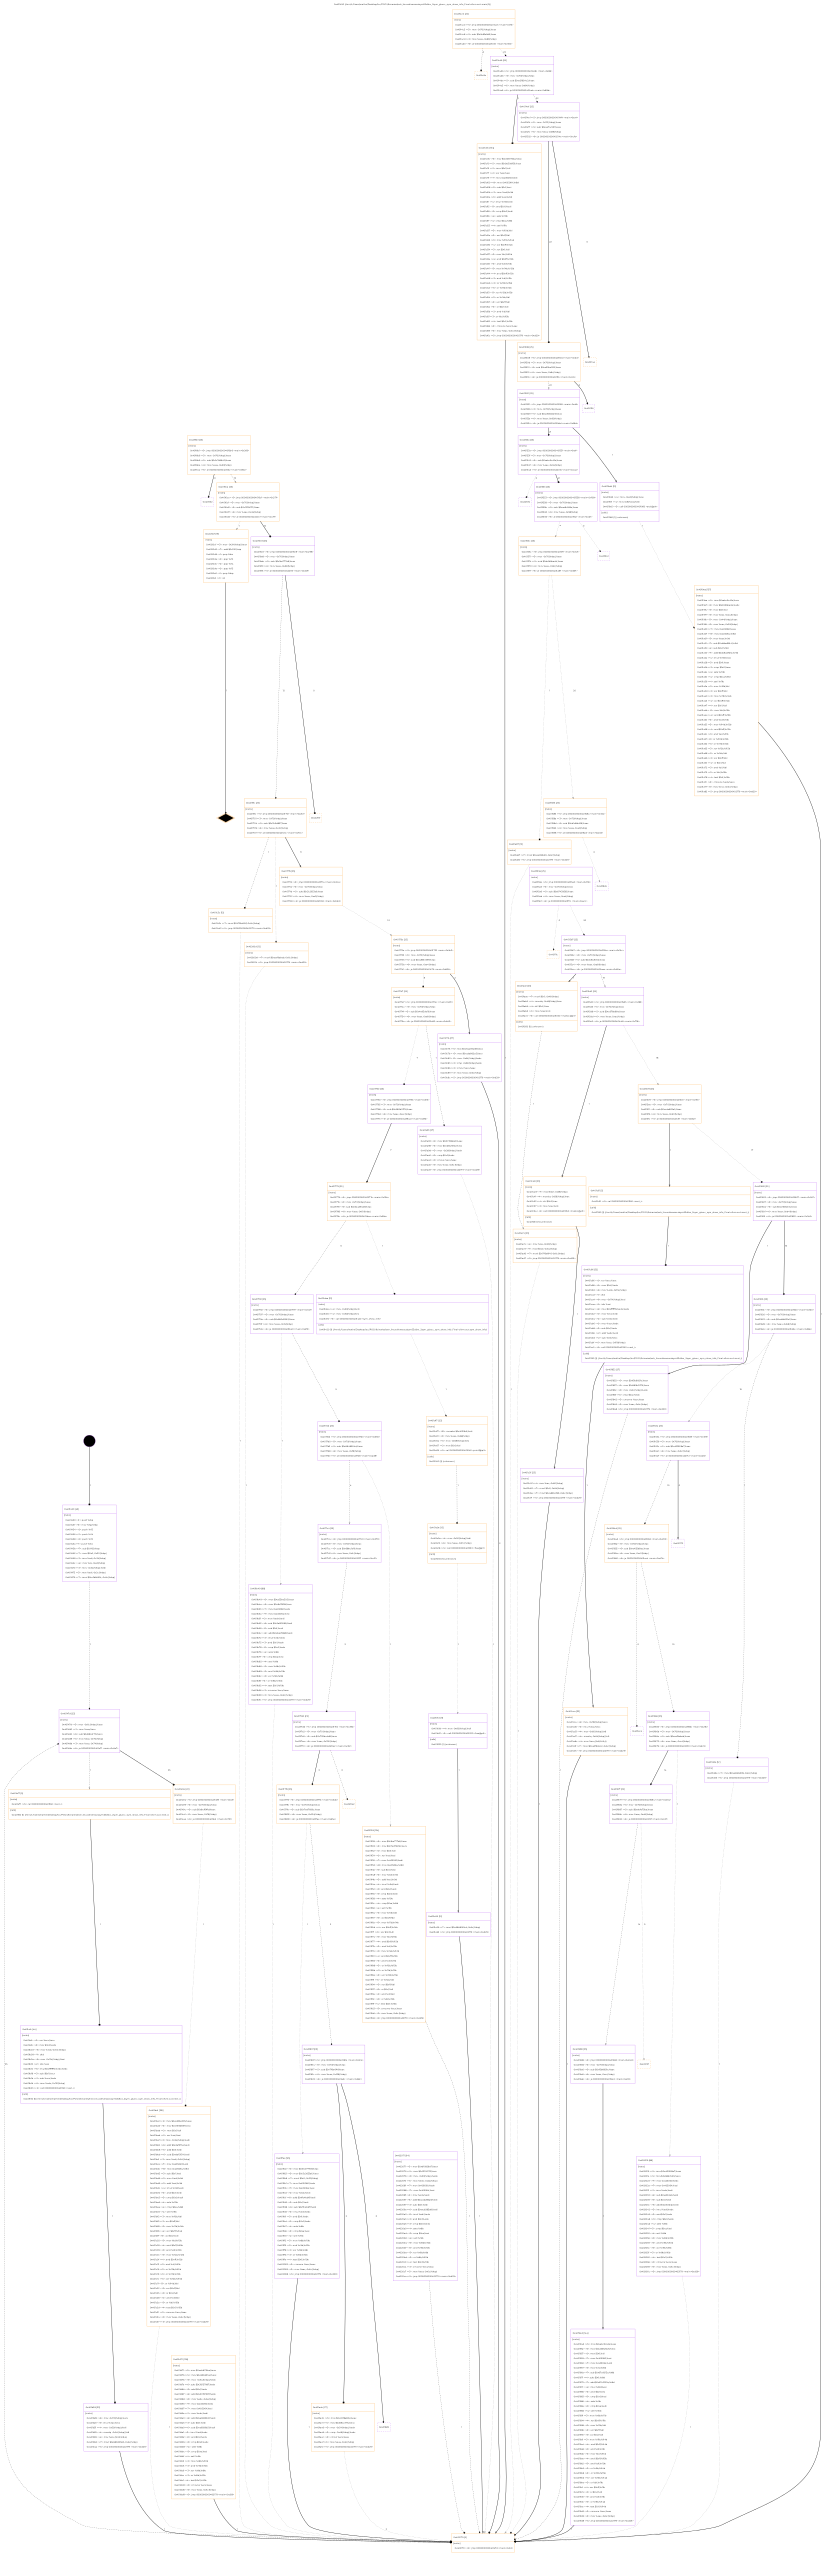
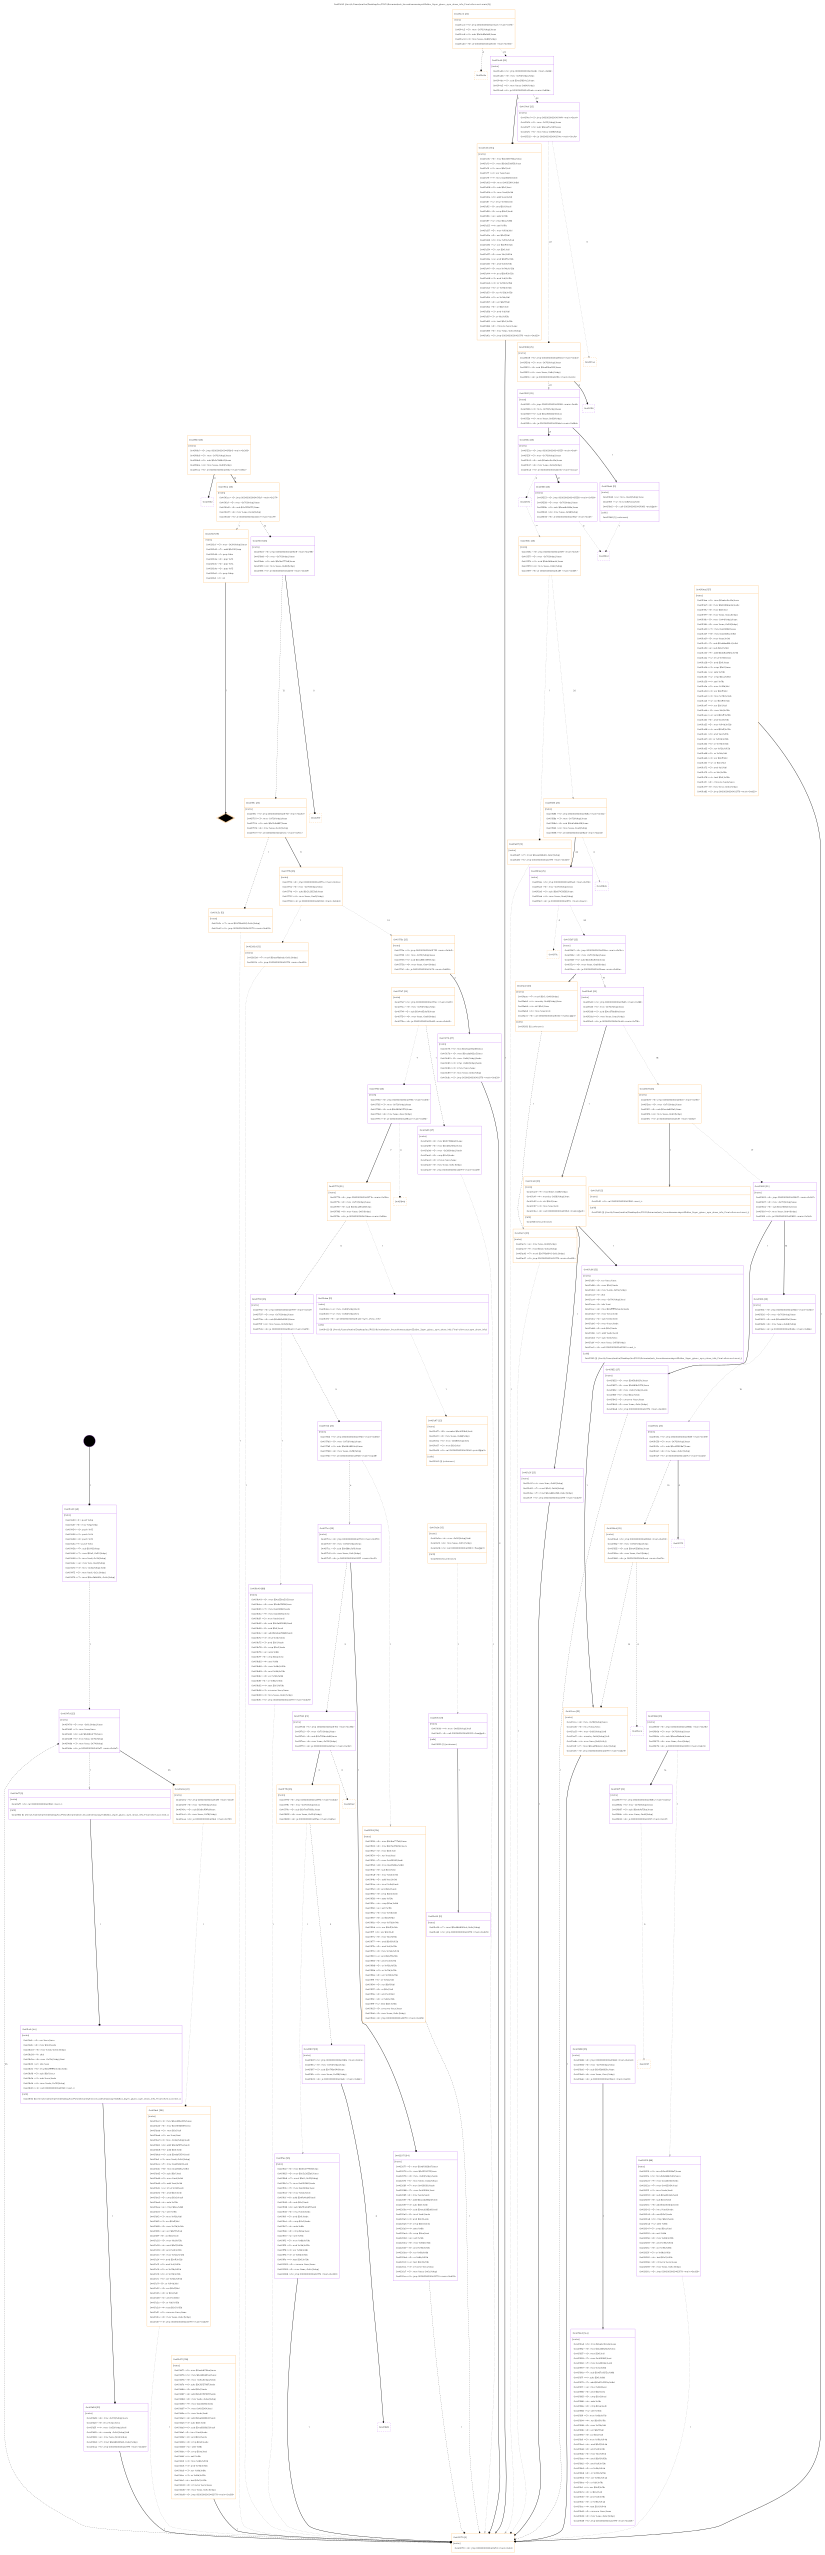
(549, 241) -> (549, 241)
(571, 249) -> (571, 249)
(233, 478) -> (233, 478)
(265, 528) -> (265, 528)
(558, 528) -> (532, 521)
(667, 574) -> (613, 536)
none -> (574, 851)
(276, 889) -> (292, 923)
(423, 980) -> none
none -> (400, 1201)
(667, 1240) -> (597, 1245)
(457, 1494) -> none
(657, 1636) -> (617, 1634)
(736, 1770) -> none
(89, 1804) -> (89, 1804)
none -> (358, 1863)
(622, 1933) -> none
(475, 2234) -> none
(343, 2427) -> none
(551, 2537) -> none
